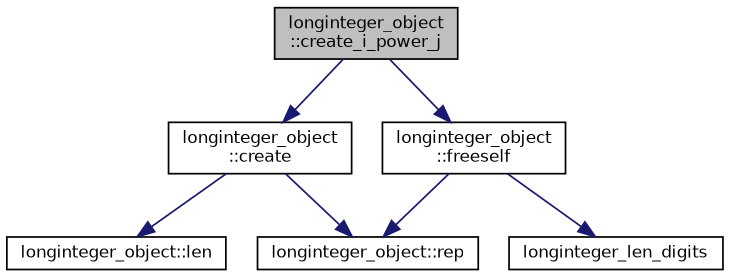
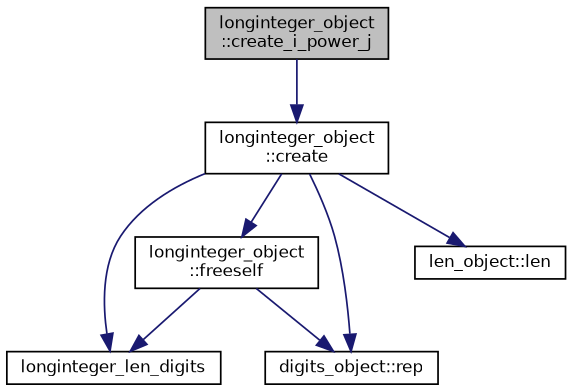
(414, 84) -> (266, 198)
none -> (122, 234)
(116, 253) -> (490, 263)
(368, 253) -> (352, 368)
